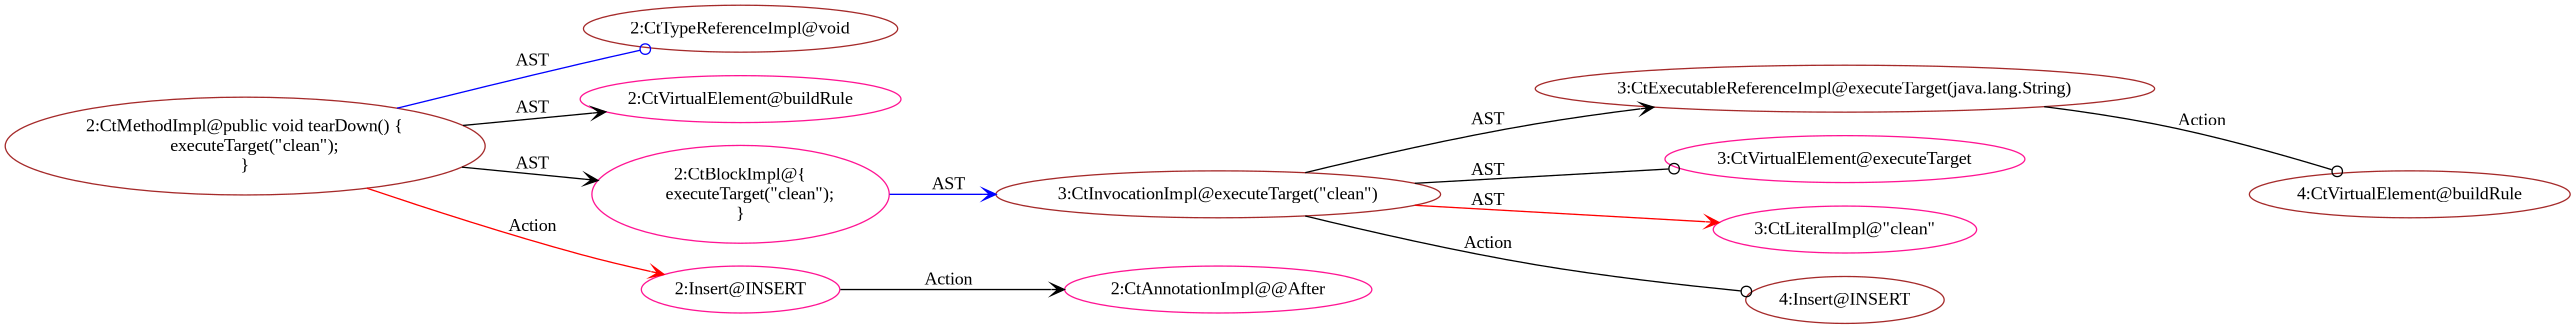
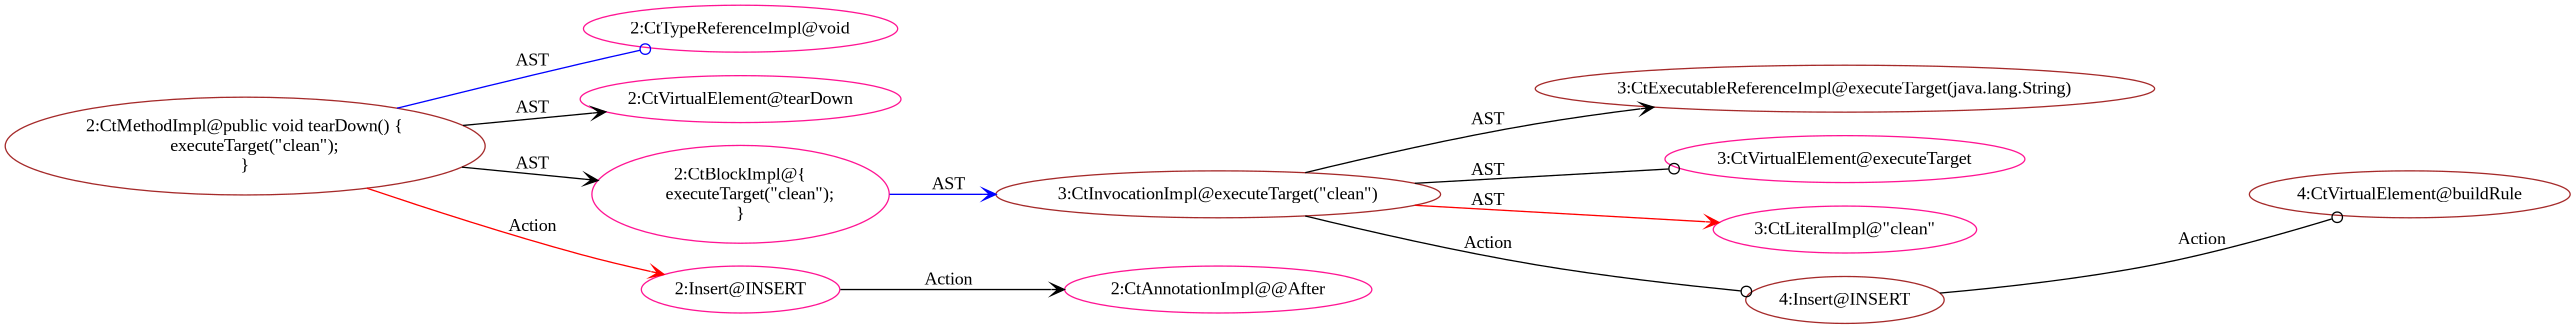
(741, 29) -> (741, 29)
(741, 99) -> (741, 99)
(2190, 131) -> (2138, 268)
